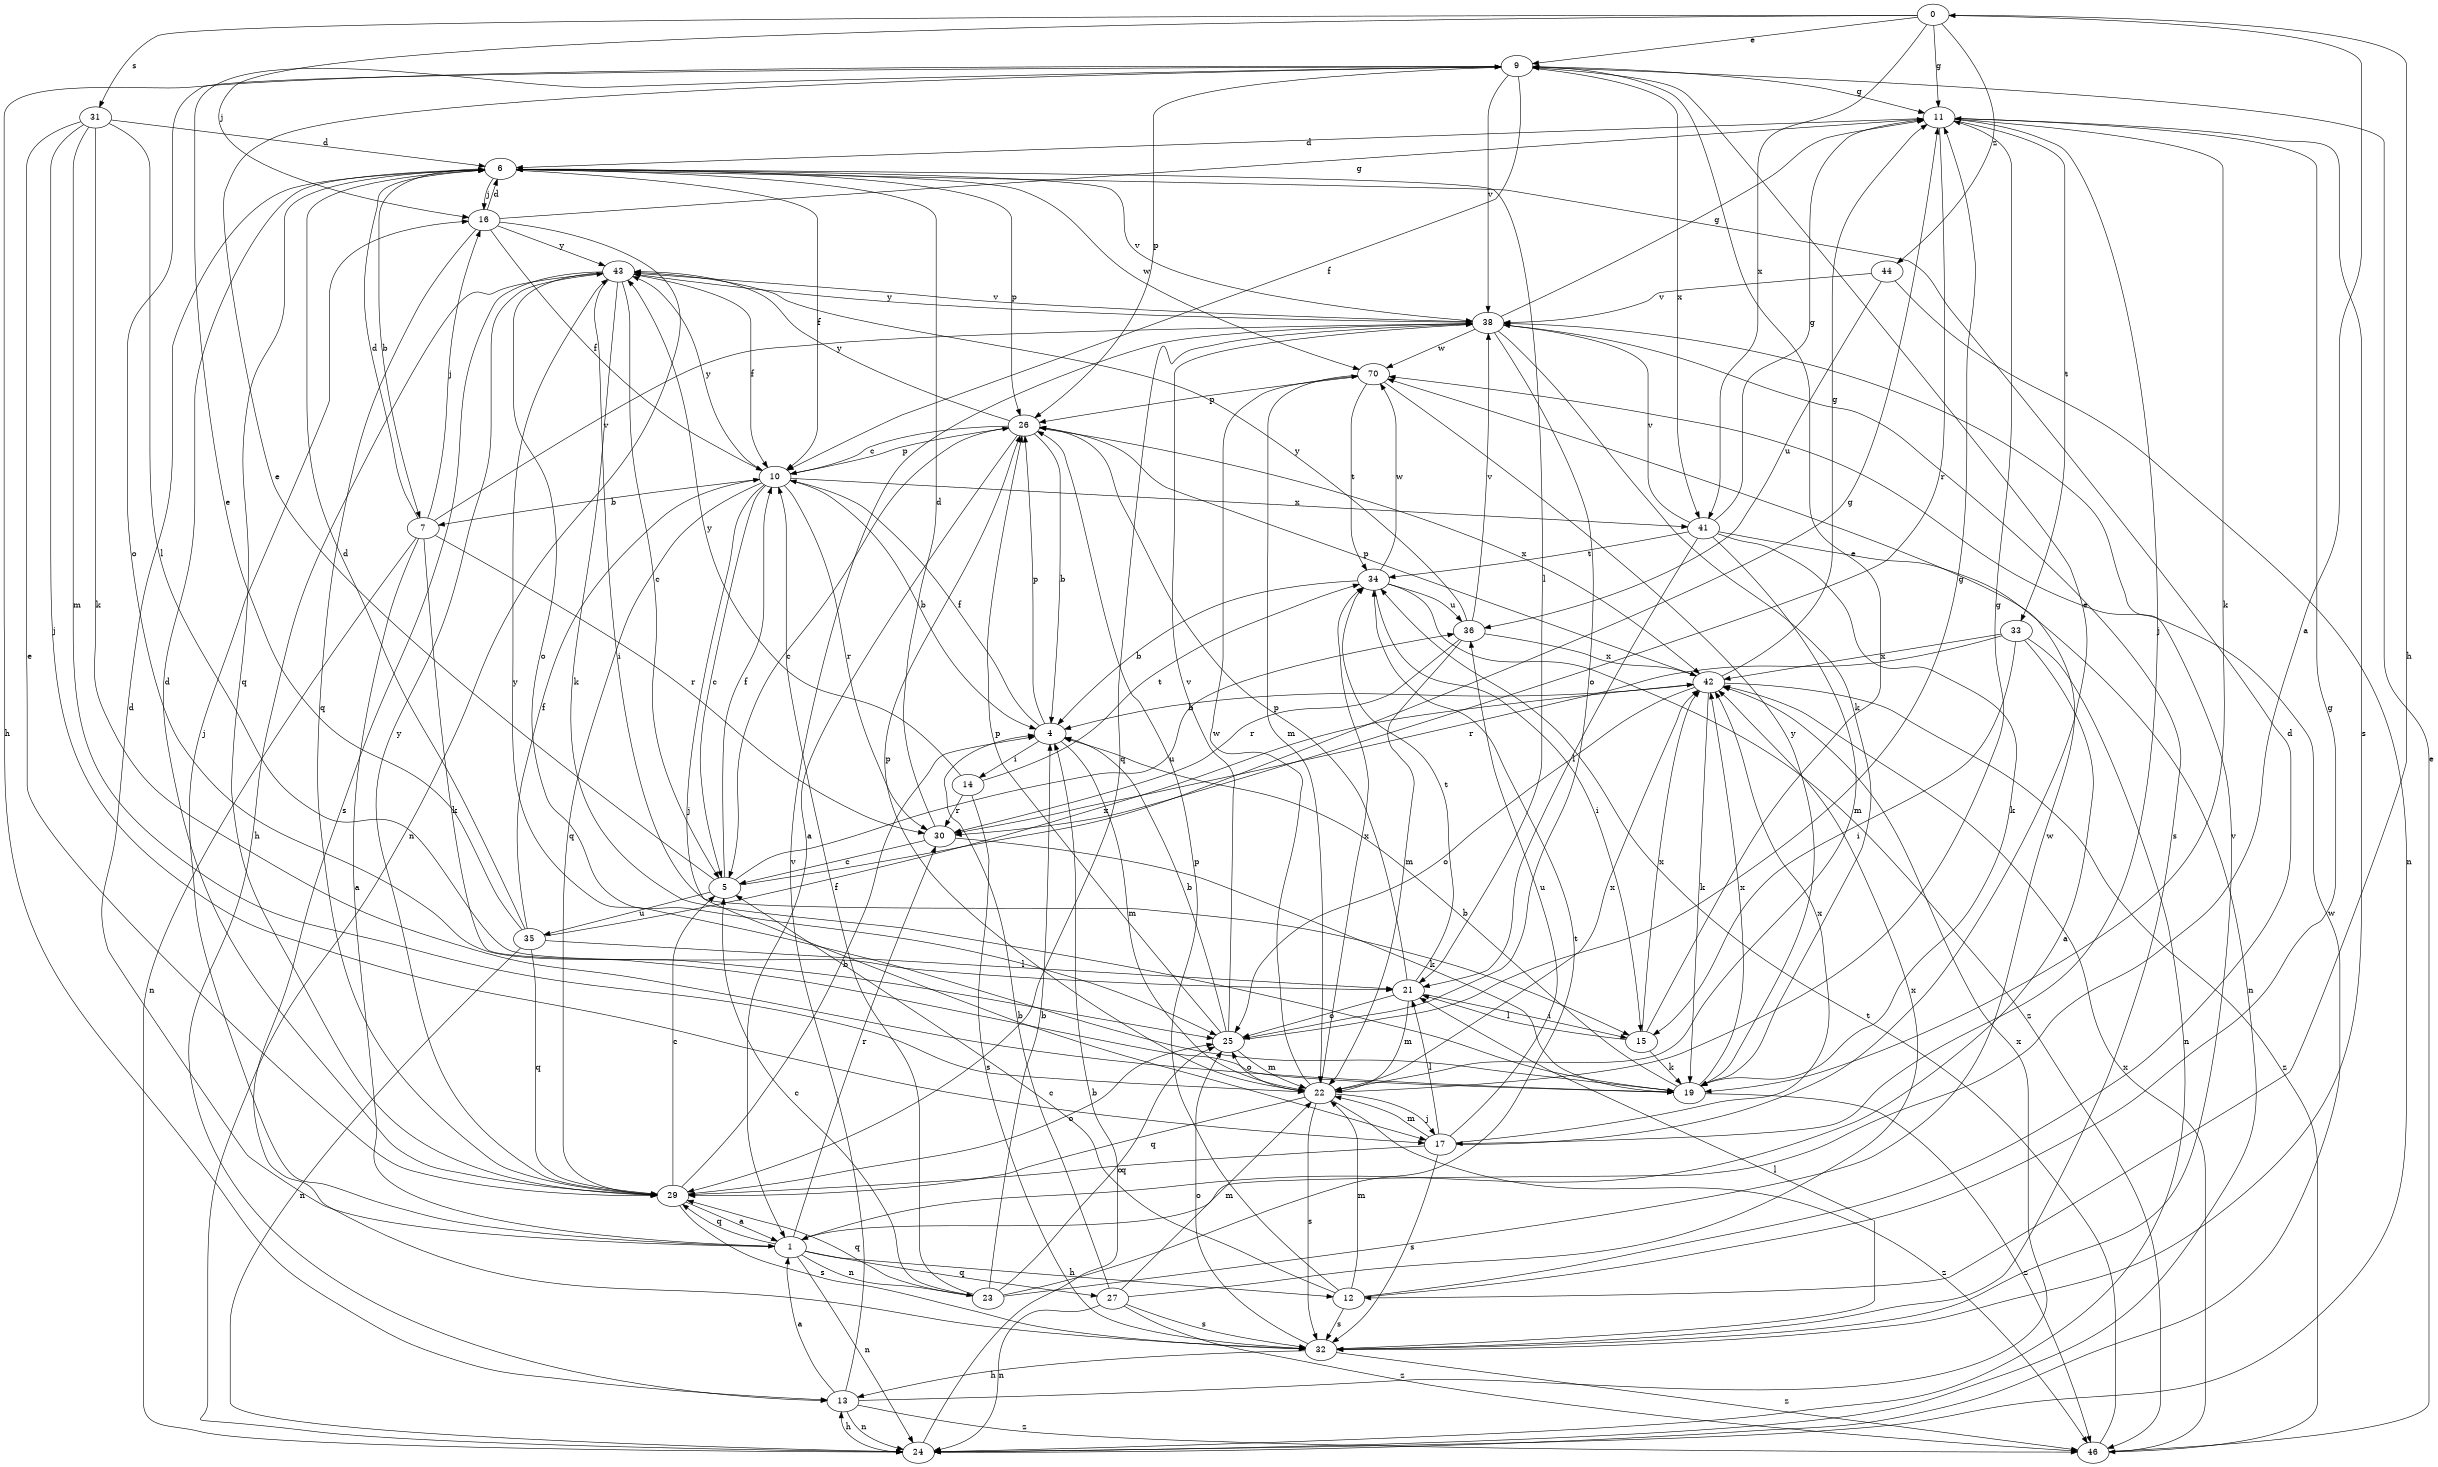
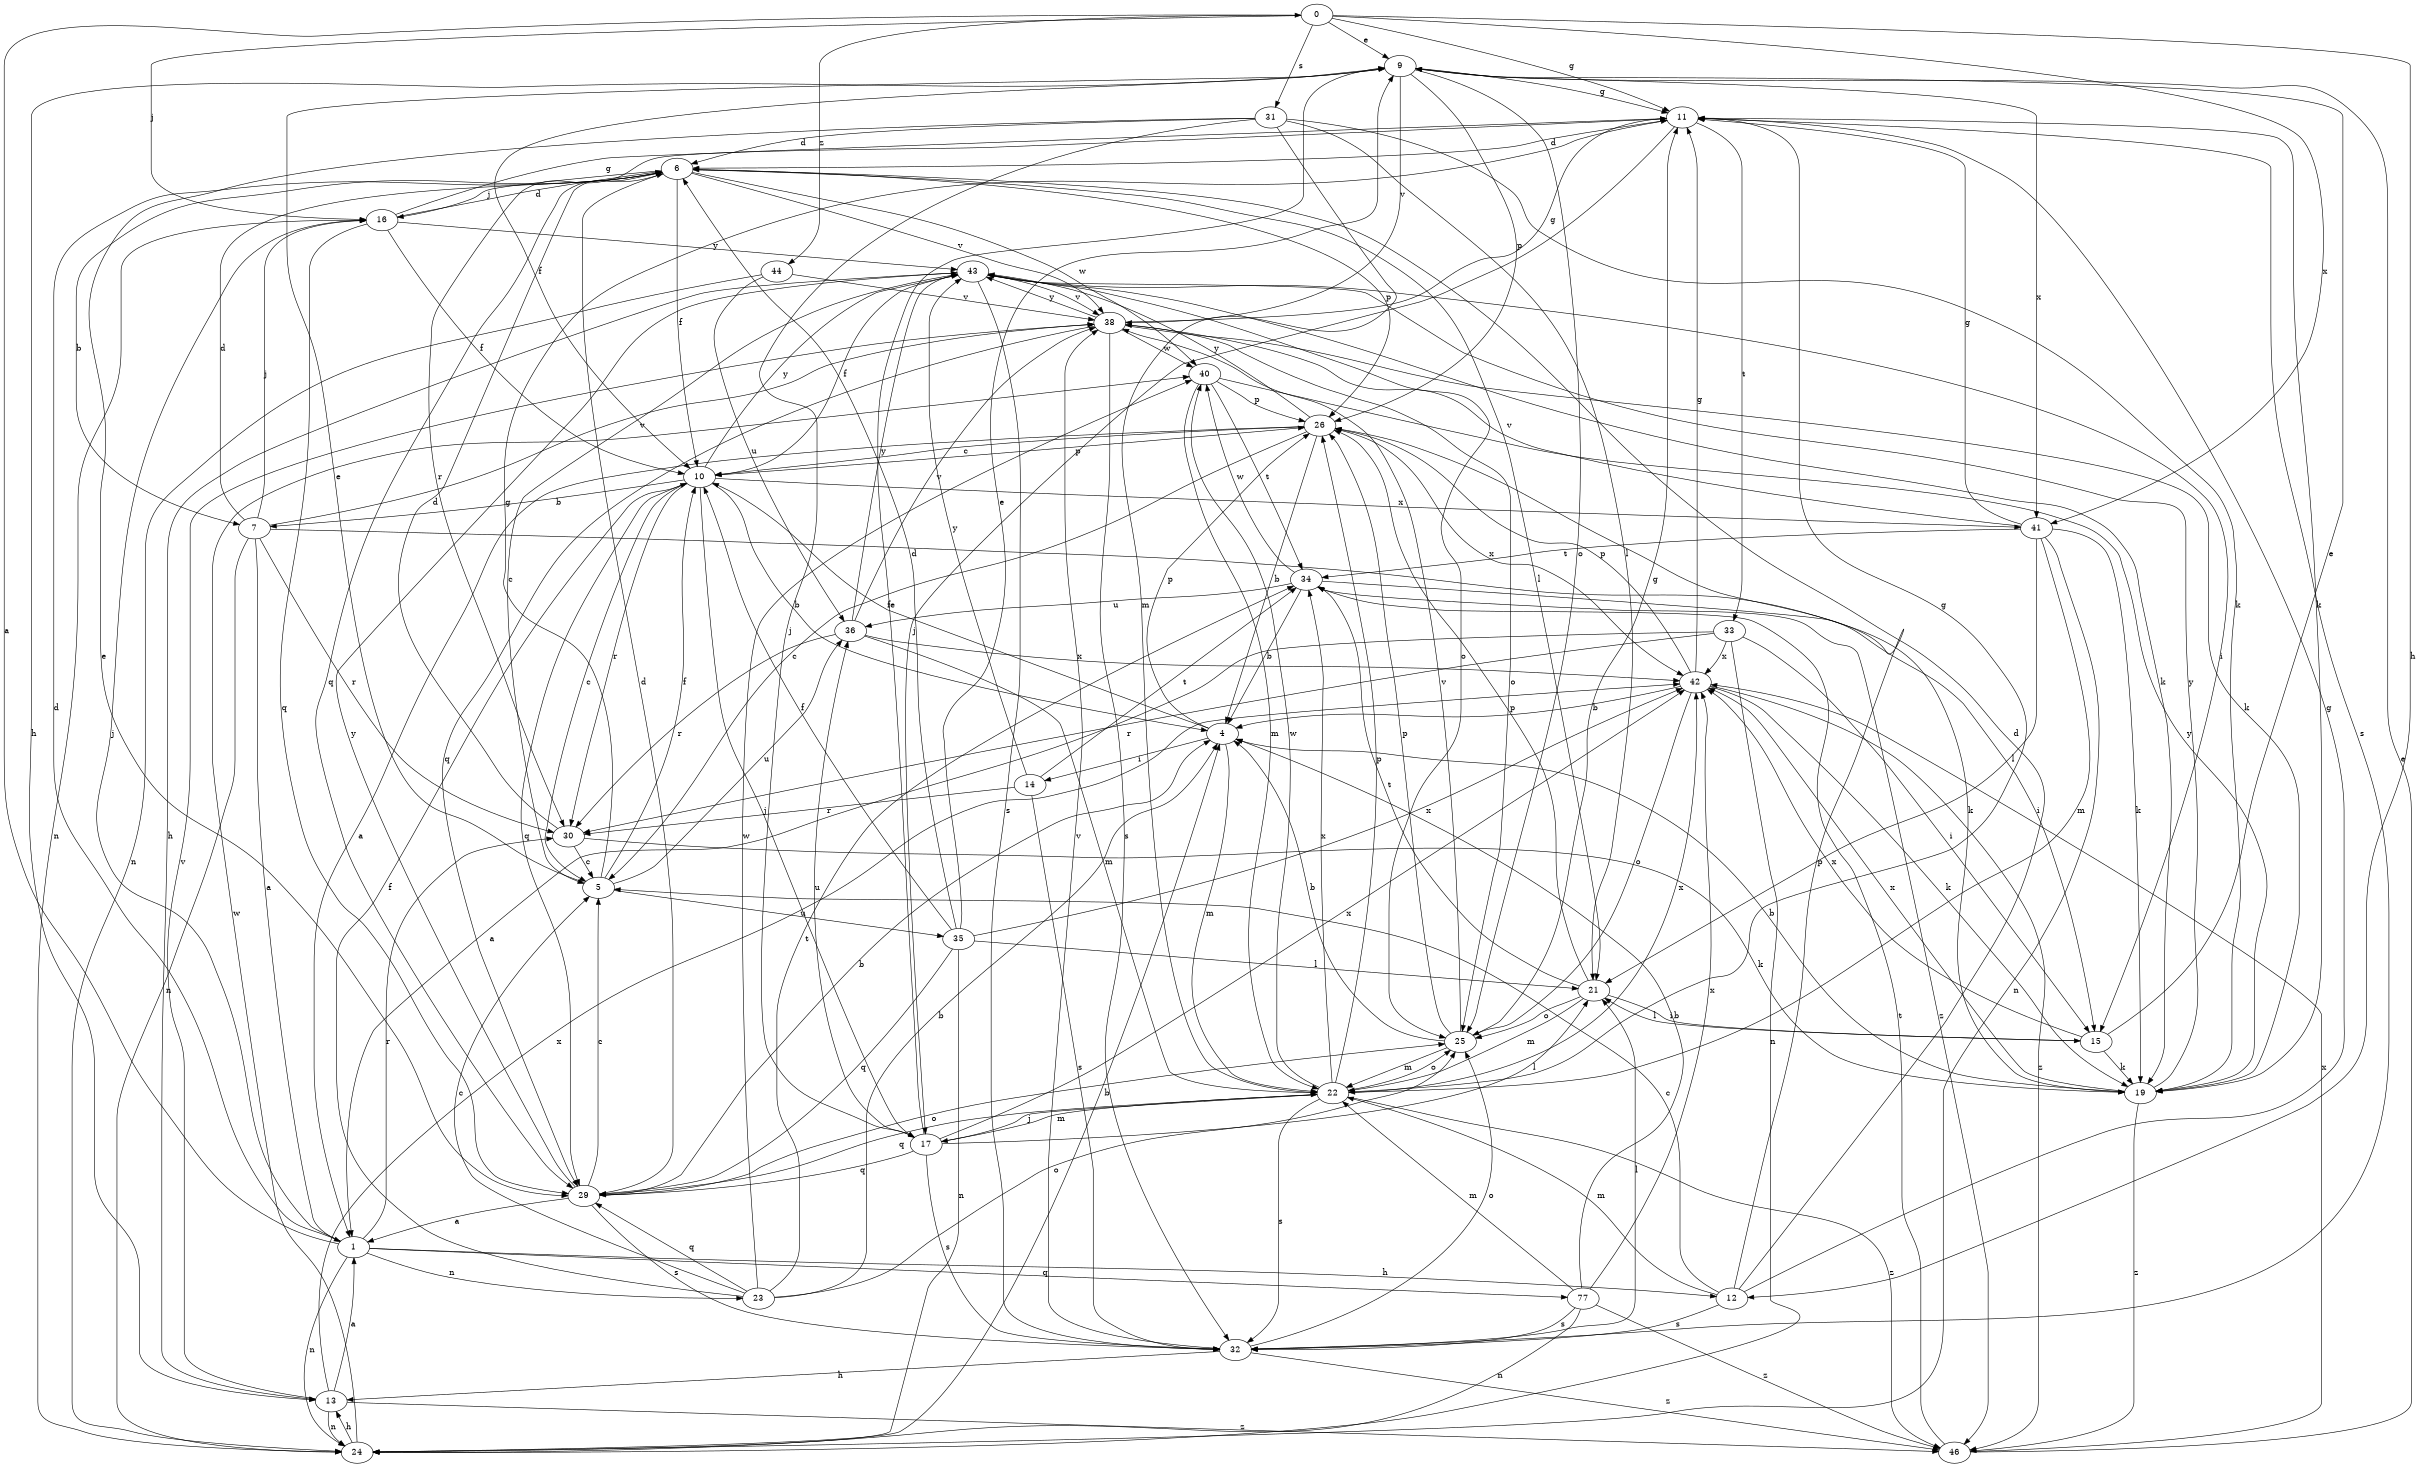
(1374, 374) -> (1205, 374)
(729, 1231) -> none
(1113, 1299) -> (1583, 1299)
